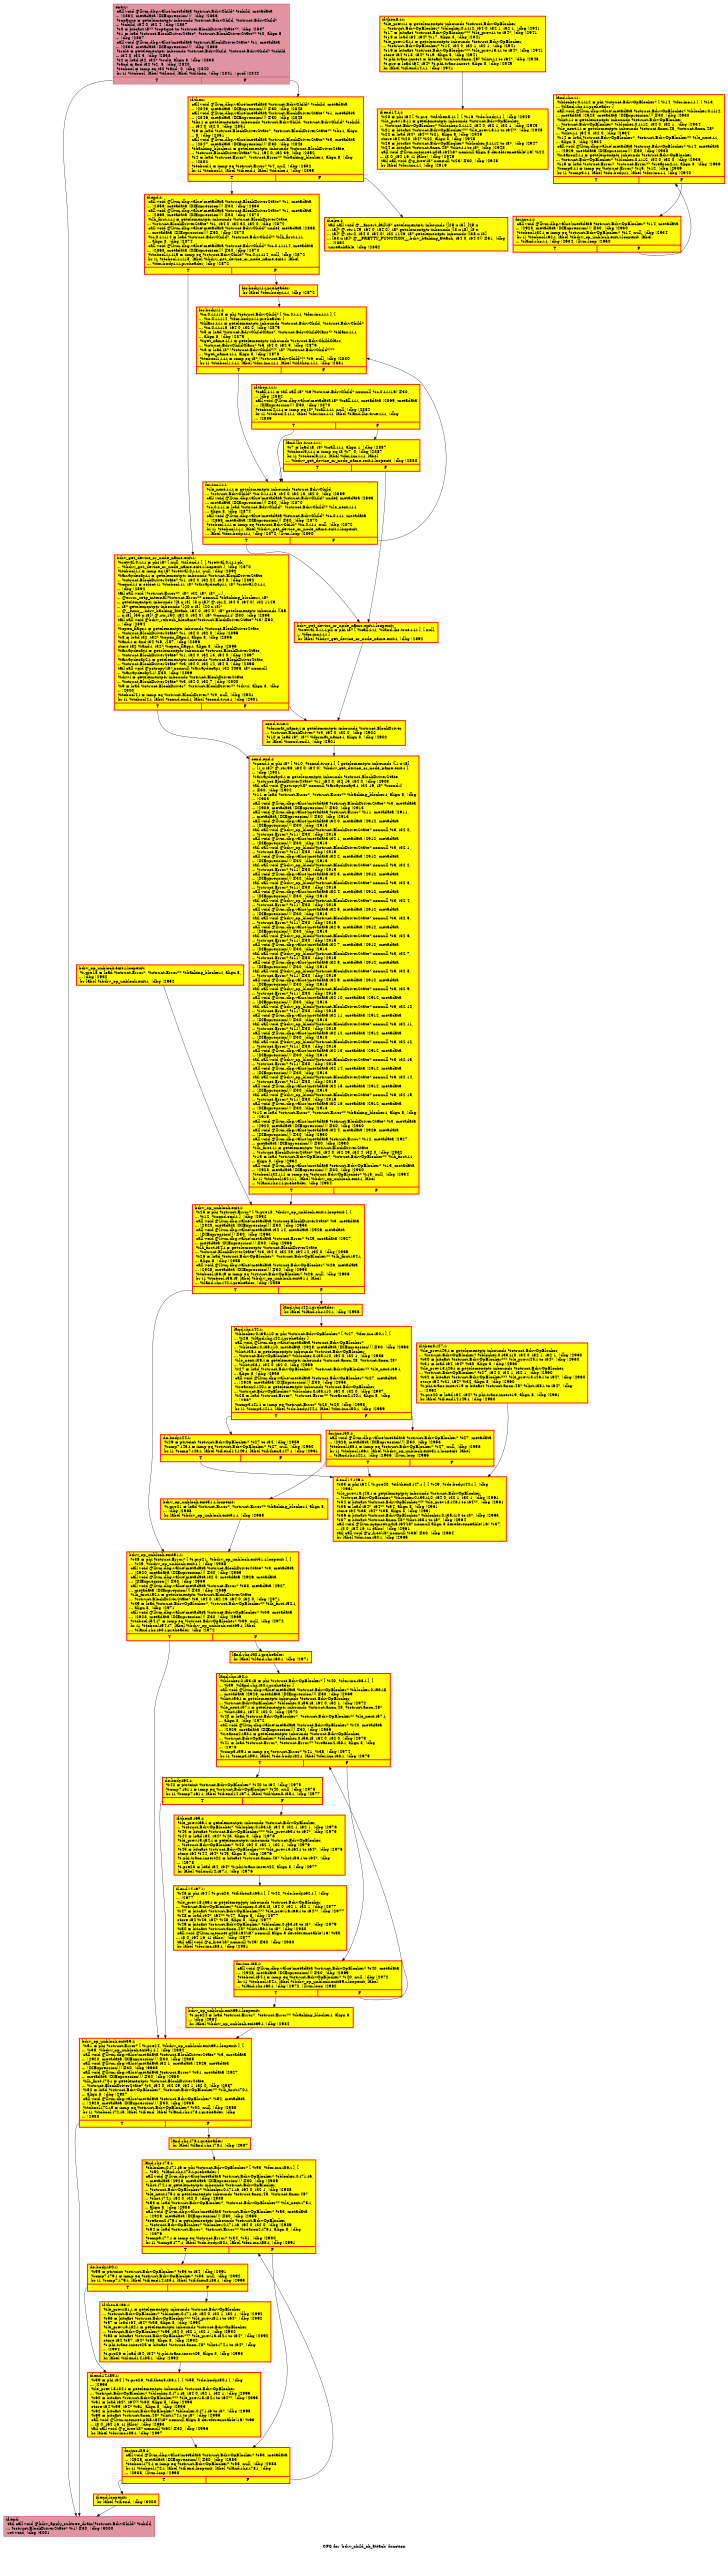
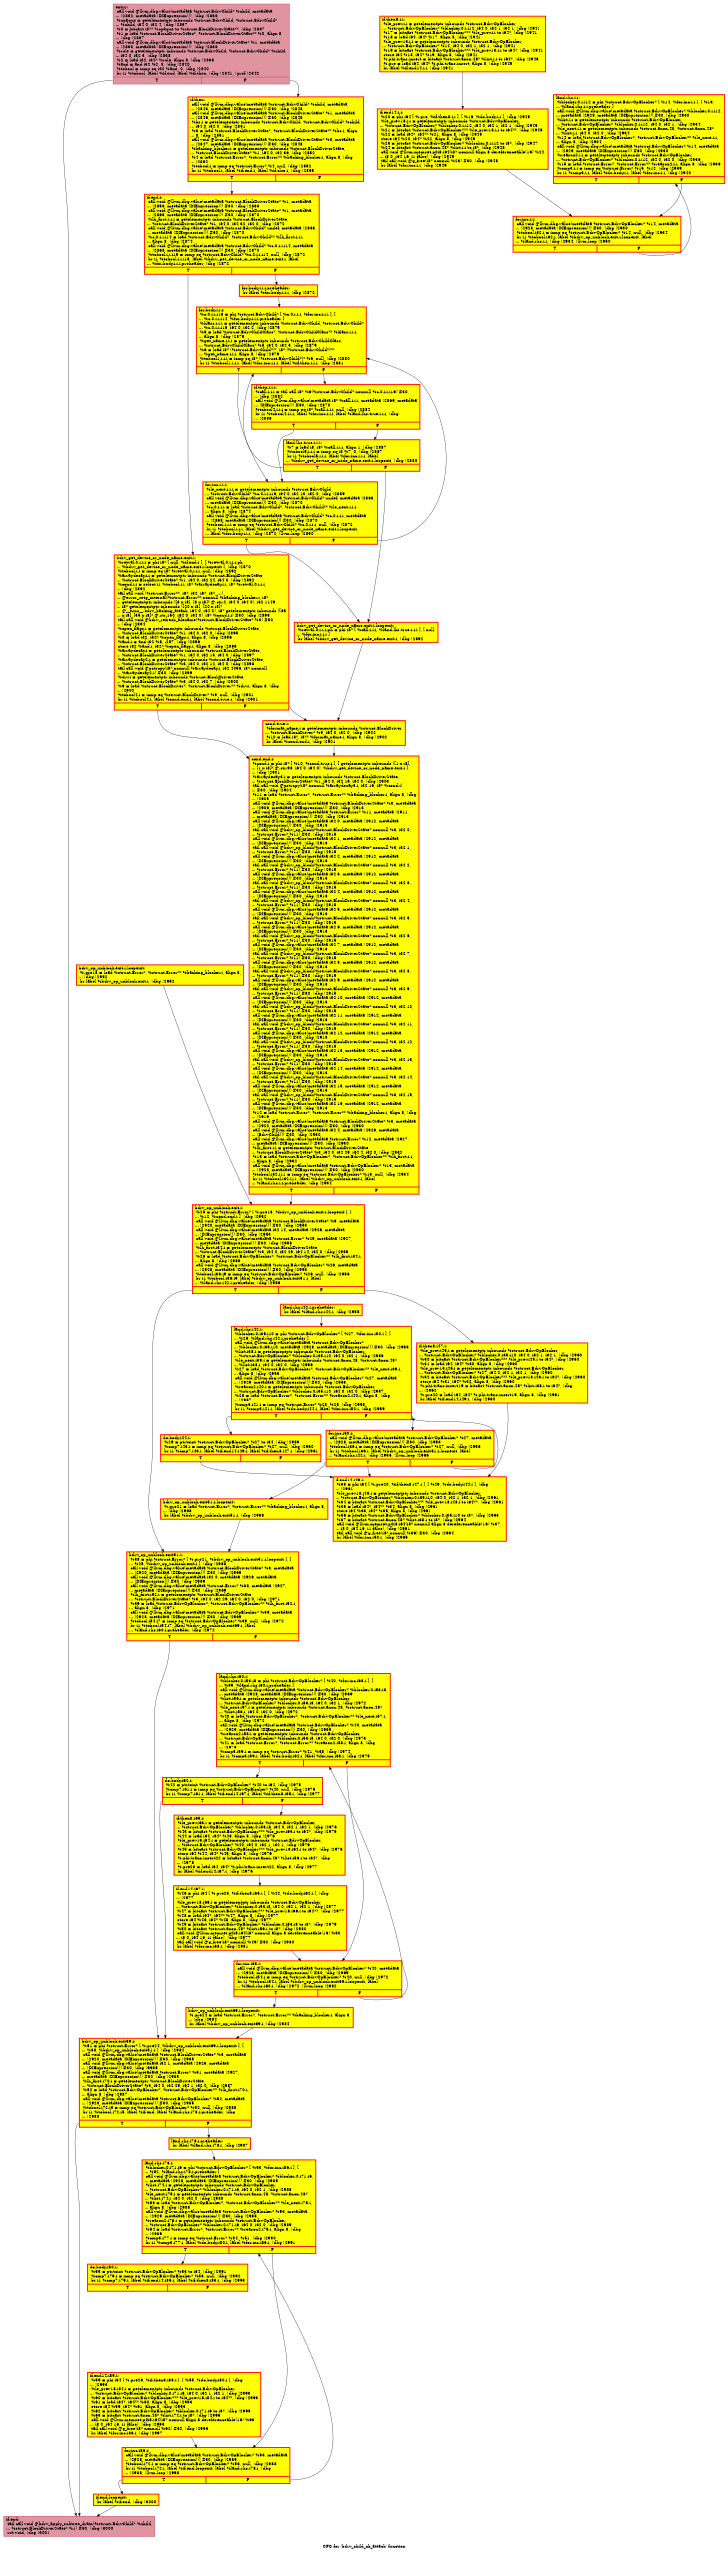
(413, 165) -> (413, 165)
none -> (537, 192)
(416, 234) -> none
none -> (324, 378)
(280, 473) -> (244, 427)
(290, 1135) -> (286, 1135)
(321, 1297) -> (422, 1306)
none -> (493, 1430)
(271, 1657) -> none
none -> (295, 1954)
(153, 2234) -> (153, 2234)
(89, 2330) -> none
(185, 2332) -> none
